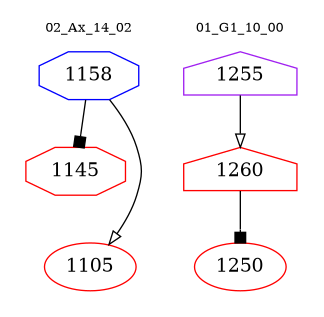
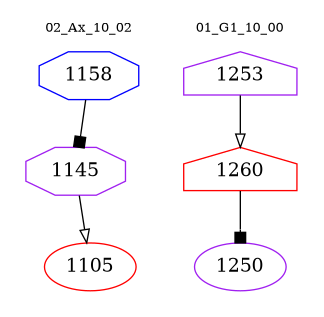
(89, 29) -> (89, 29)
(240, 76) -> (240, 76)
(141, 166) -> (82, 213)
(76, 171) -> (76, 171)
(240, 267) -> (240, 267)
